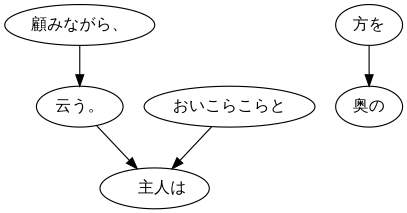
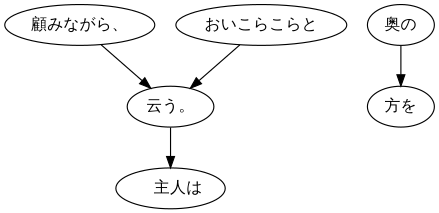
(369, 60) -> (401, 60)
(196, 144) -> (219, 63)
